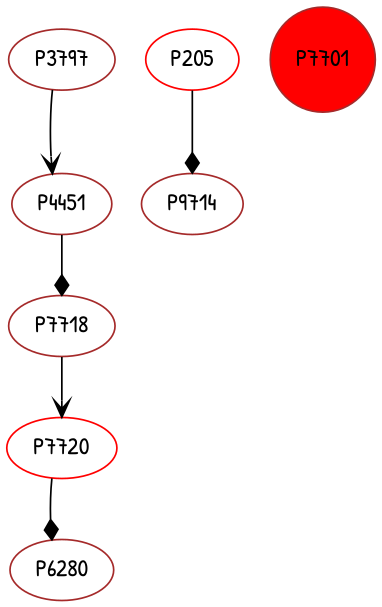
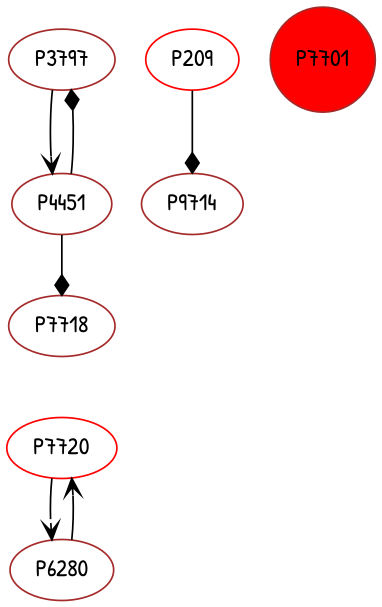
(192, 60) -> (192, 60)
none -> (73, 142)
(62, 379) -> (73, 518)
(51, 499) -> (51, 499)
